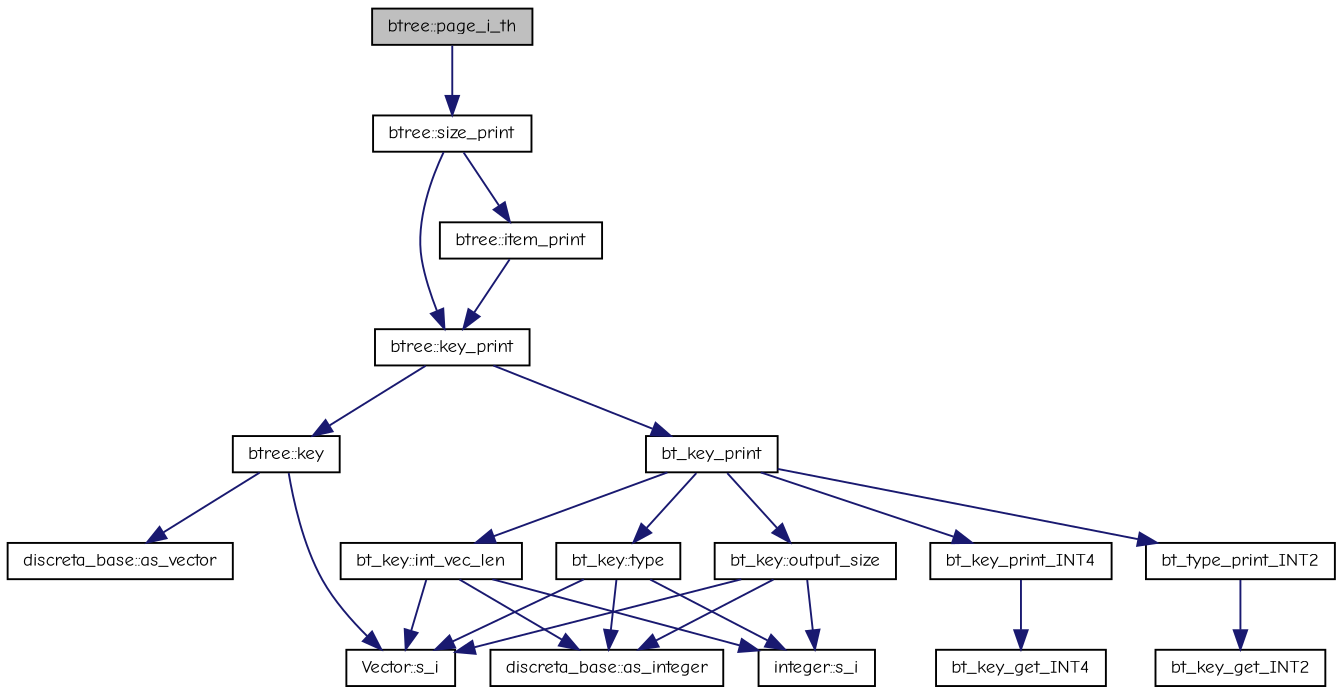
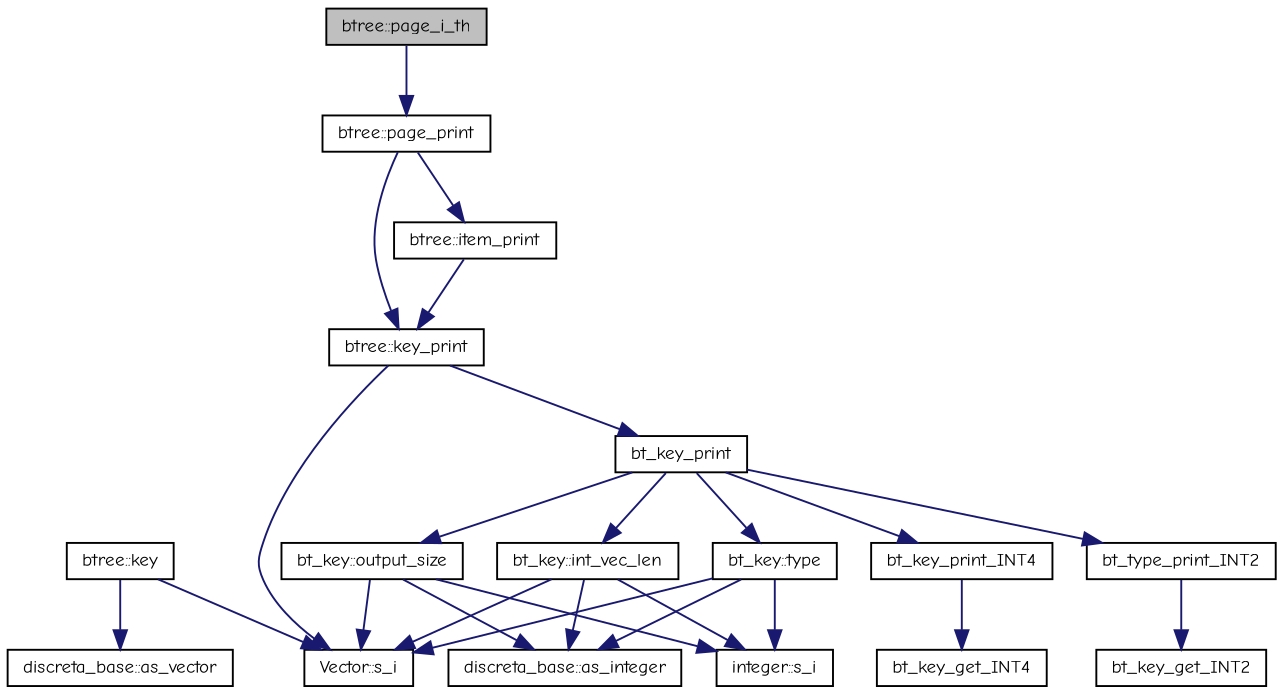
(452, 134) -> (406, 134)
(378, 396) -> (284, 496)
